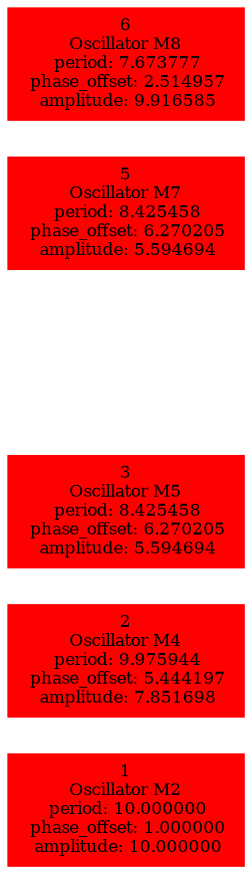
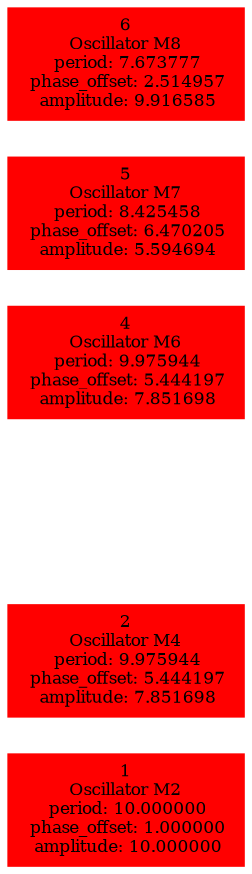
(126, 231) -> (126, 231)
none -> (126, 362)
(126, 512) -> none
